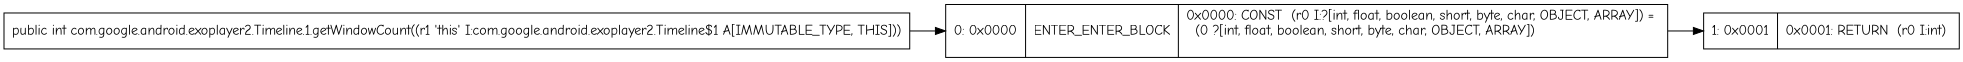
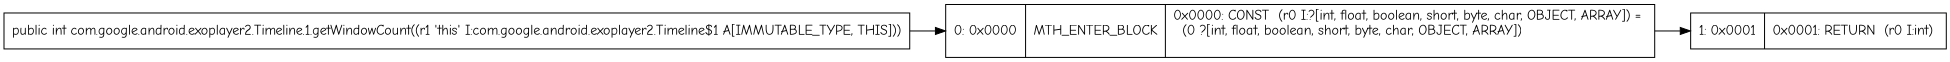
(1102, 30) -> (1095, 30)
